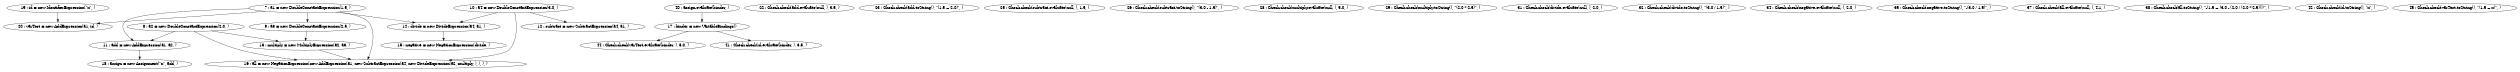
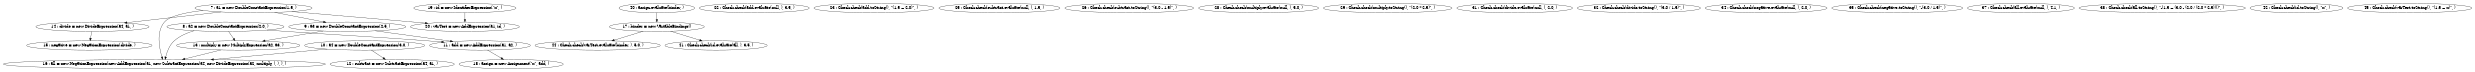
(176, 12) -> (413, 36)
(480, 17) -> none
(766, 45) -> (716, 45)
